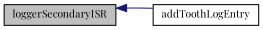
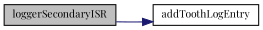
(140, 8) -> (129, 22)
